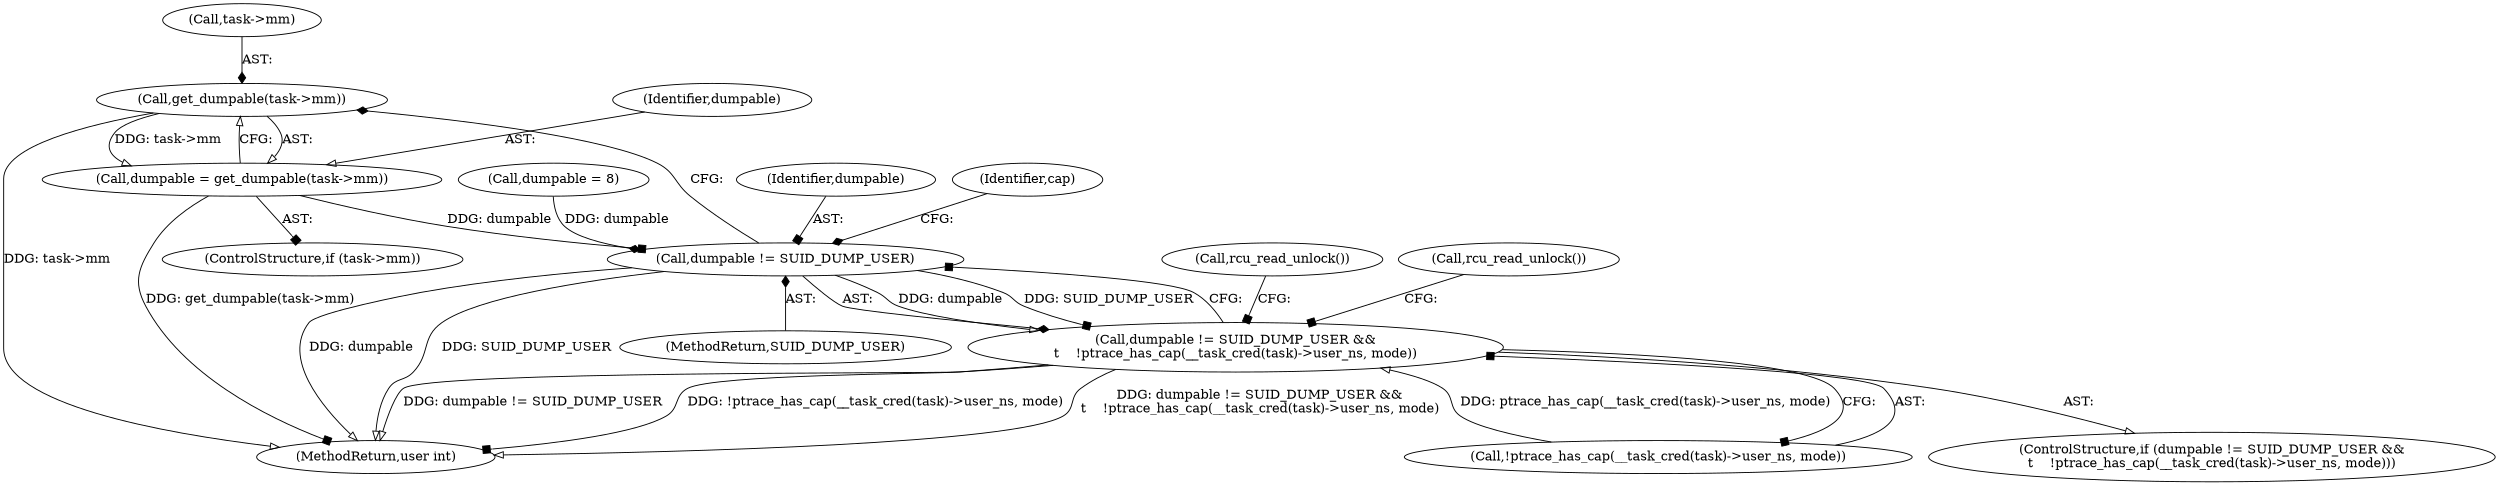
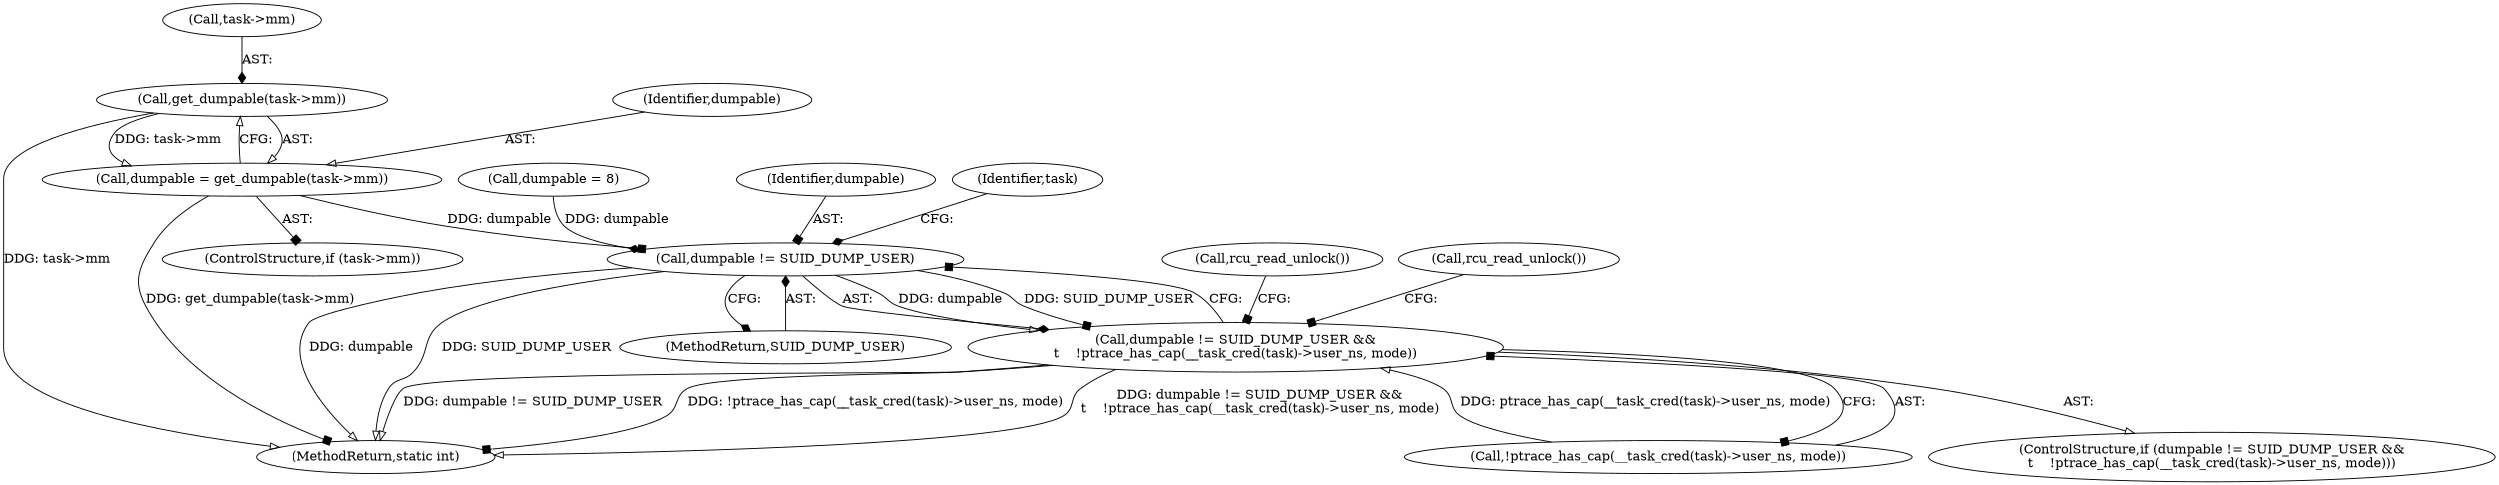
(579, 140) -> (725, 299)
(1028, 180) -> (1028, 180)
(376, 457) -> (376, 457)
